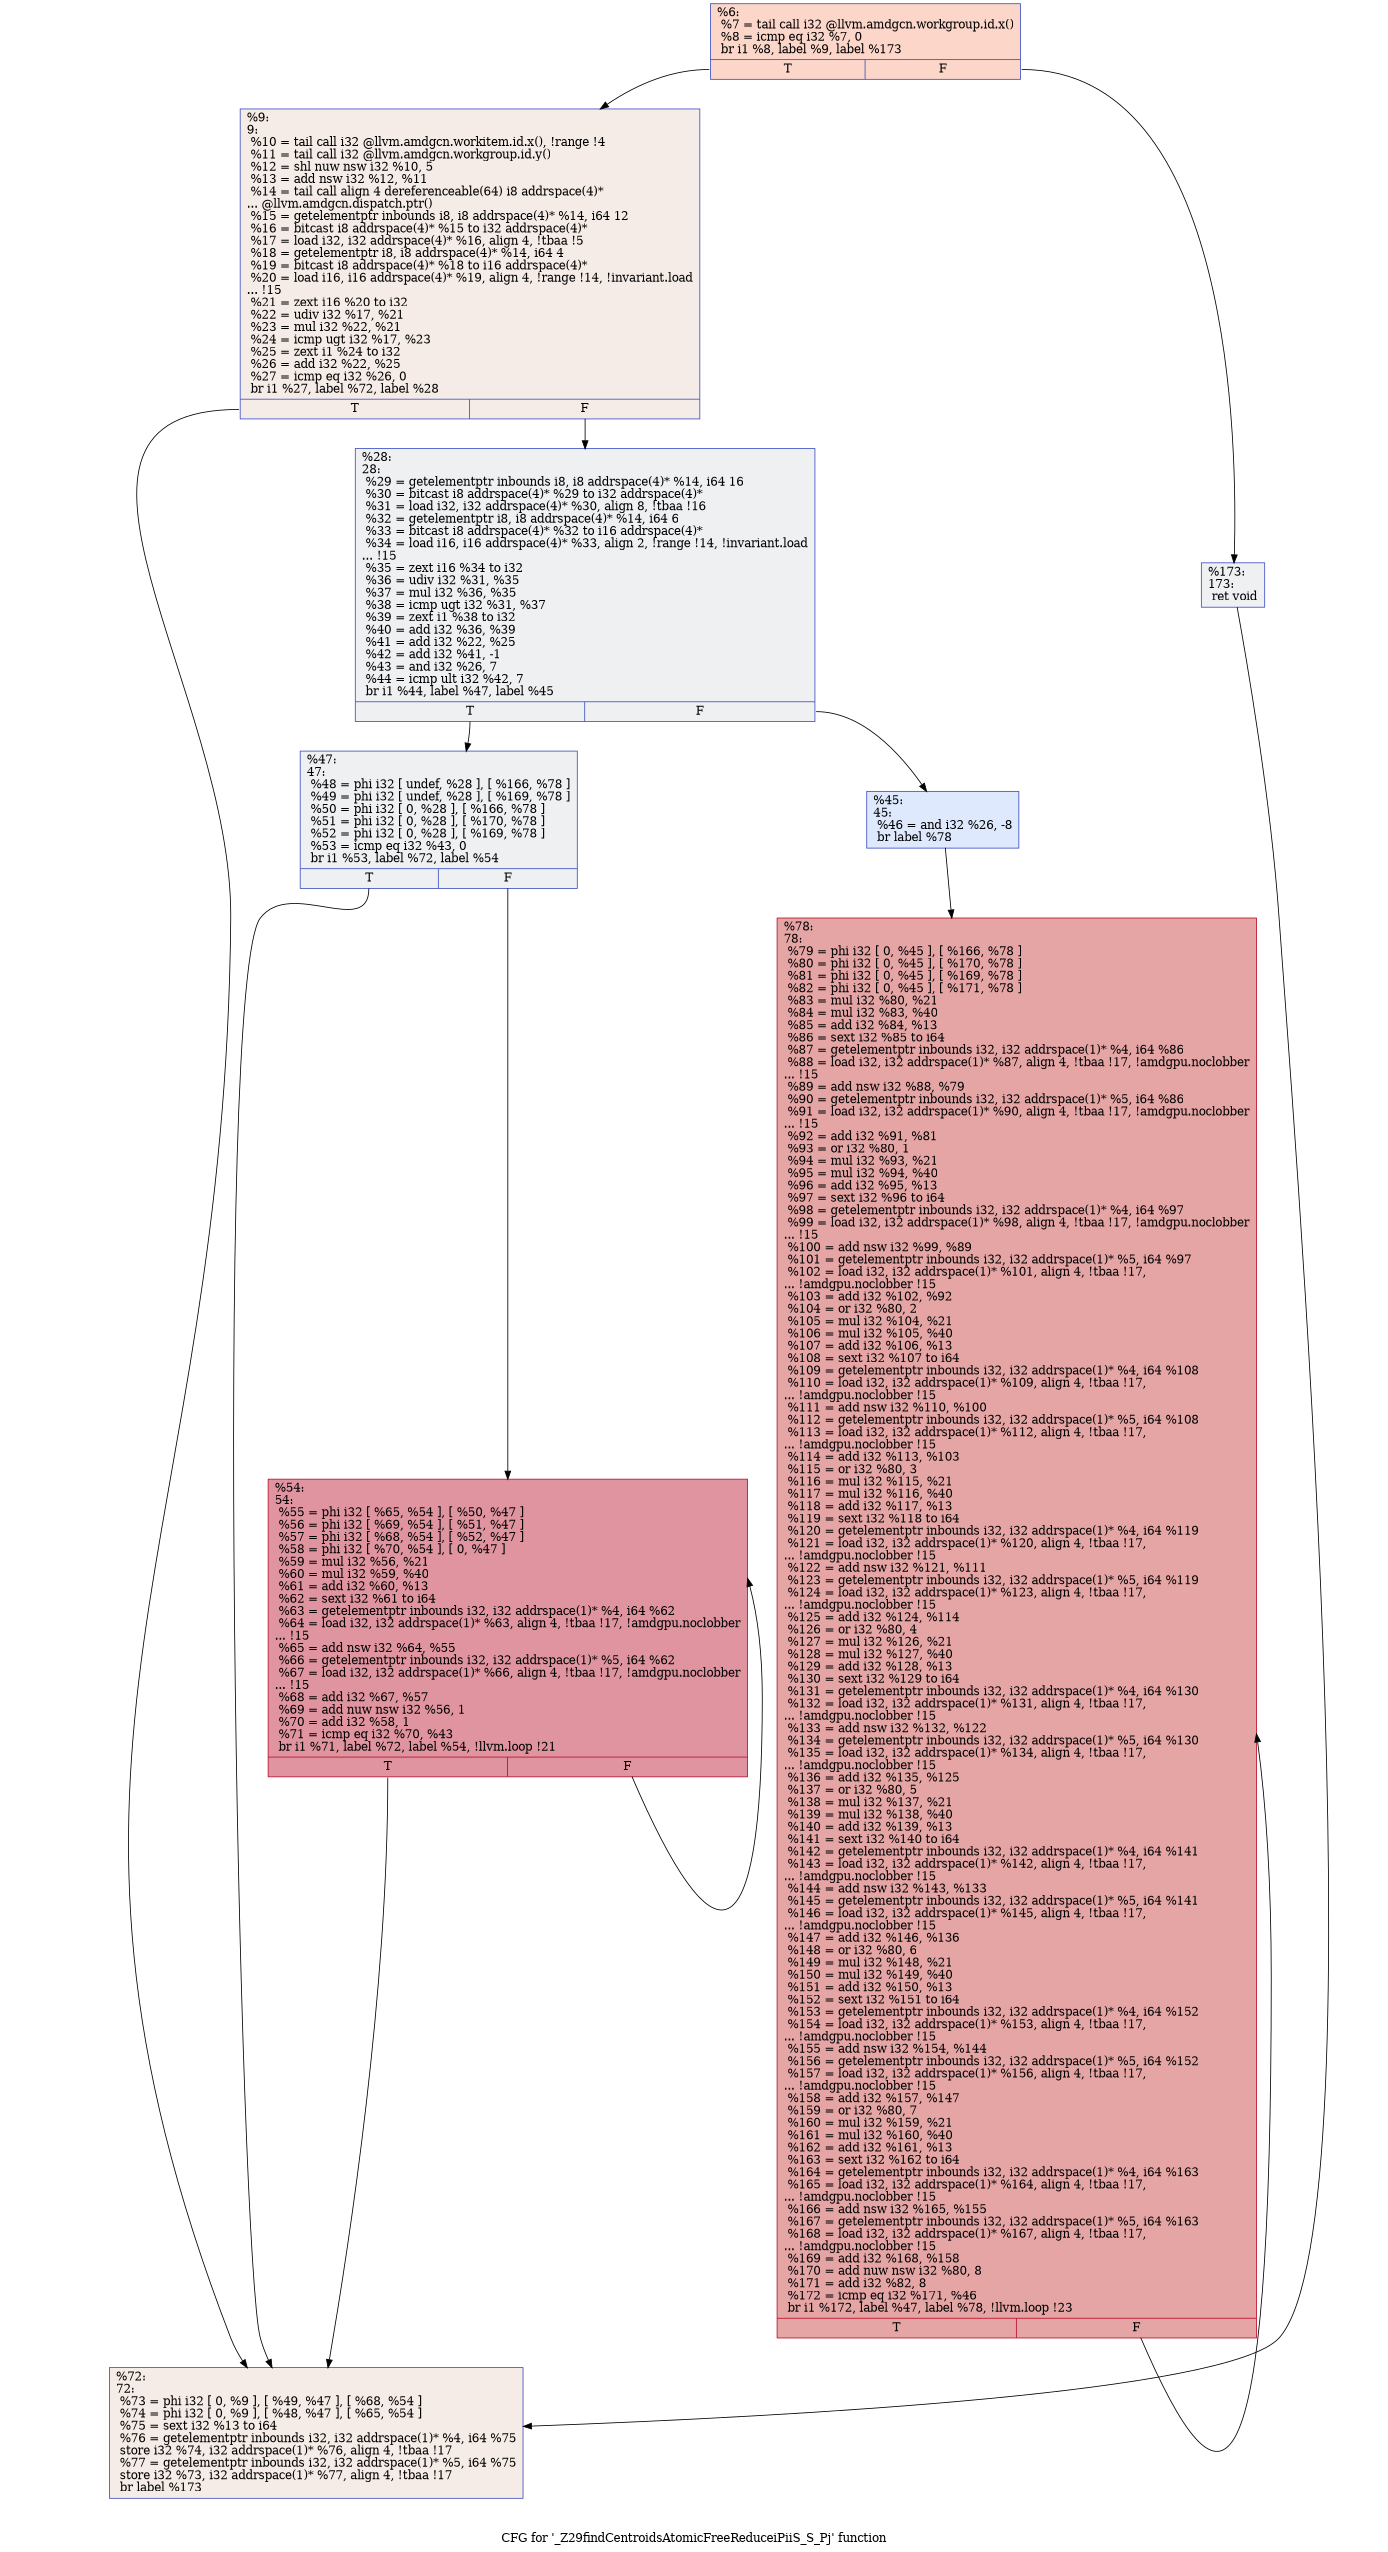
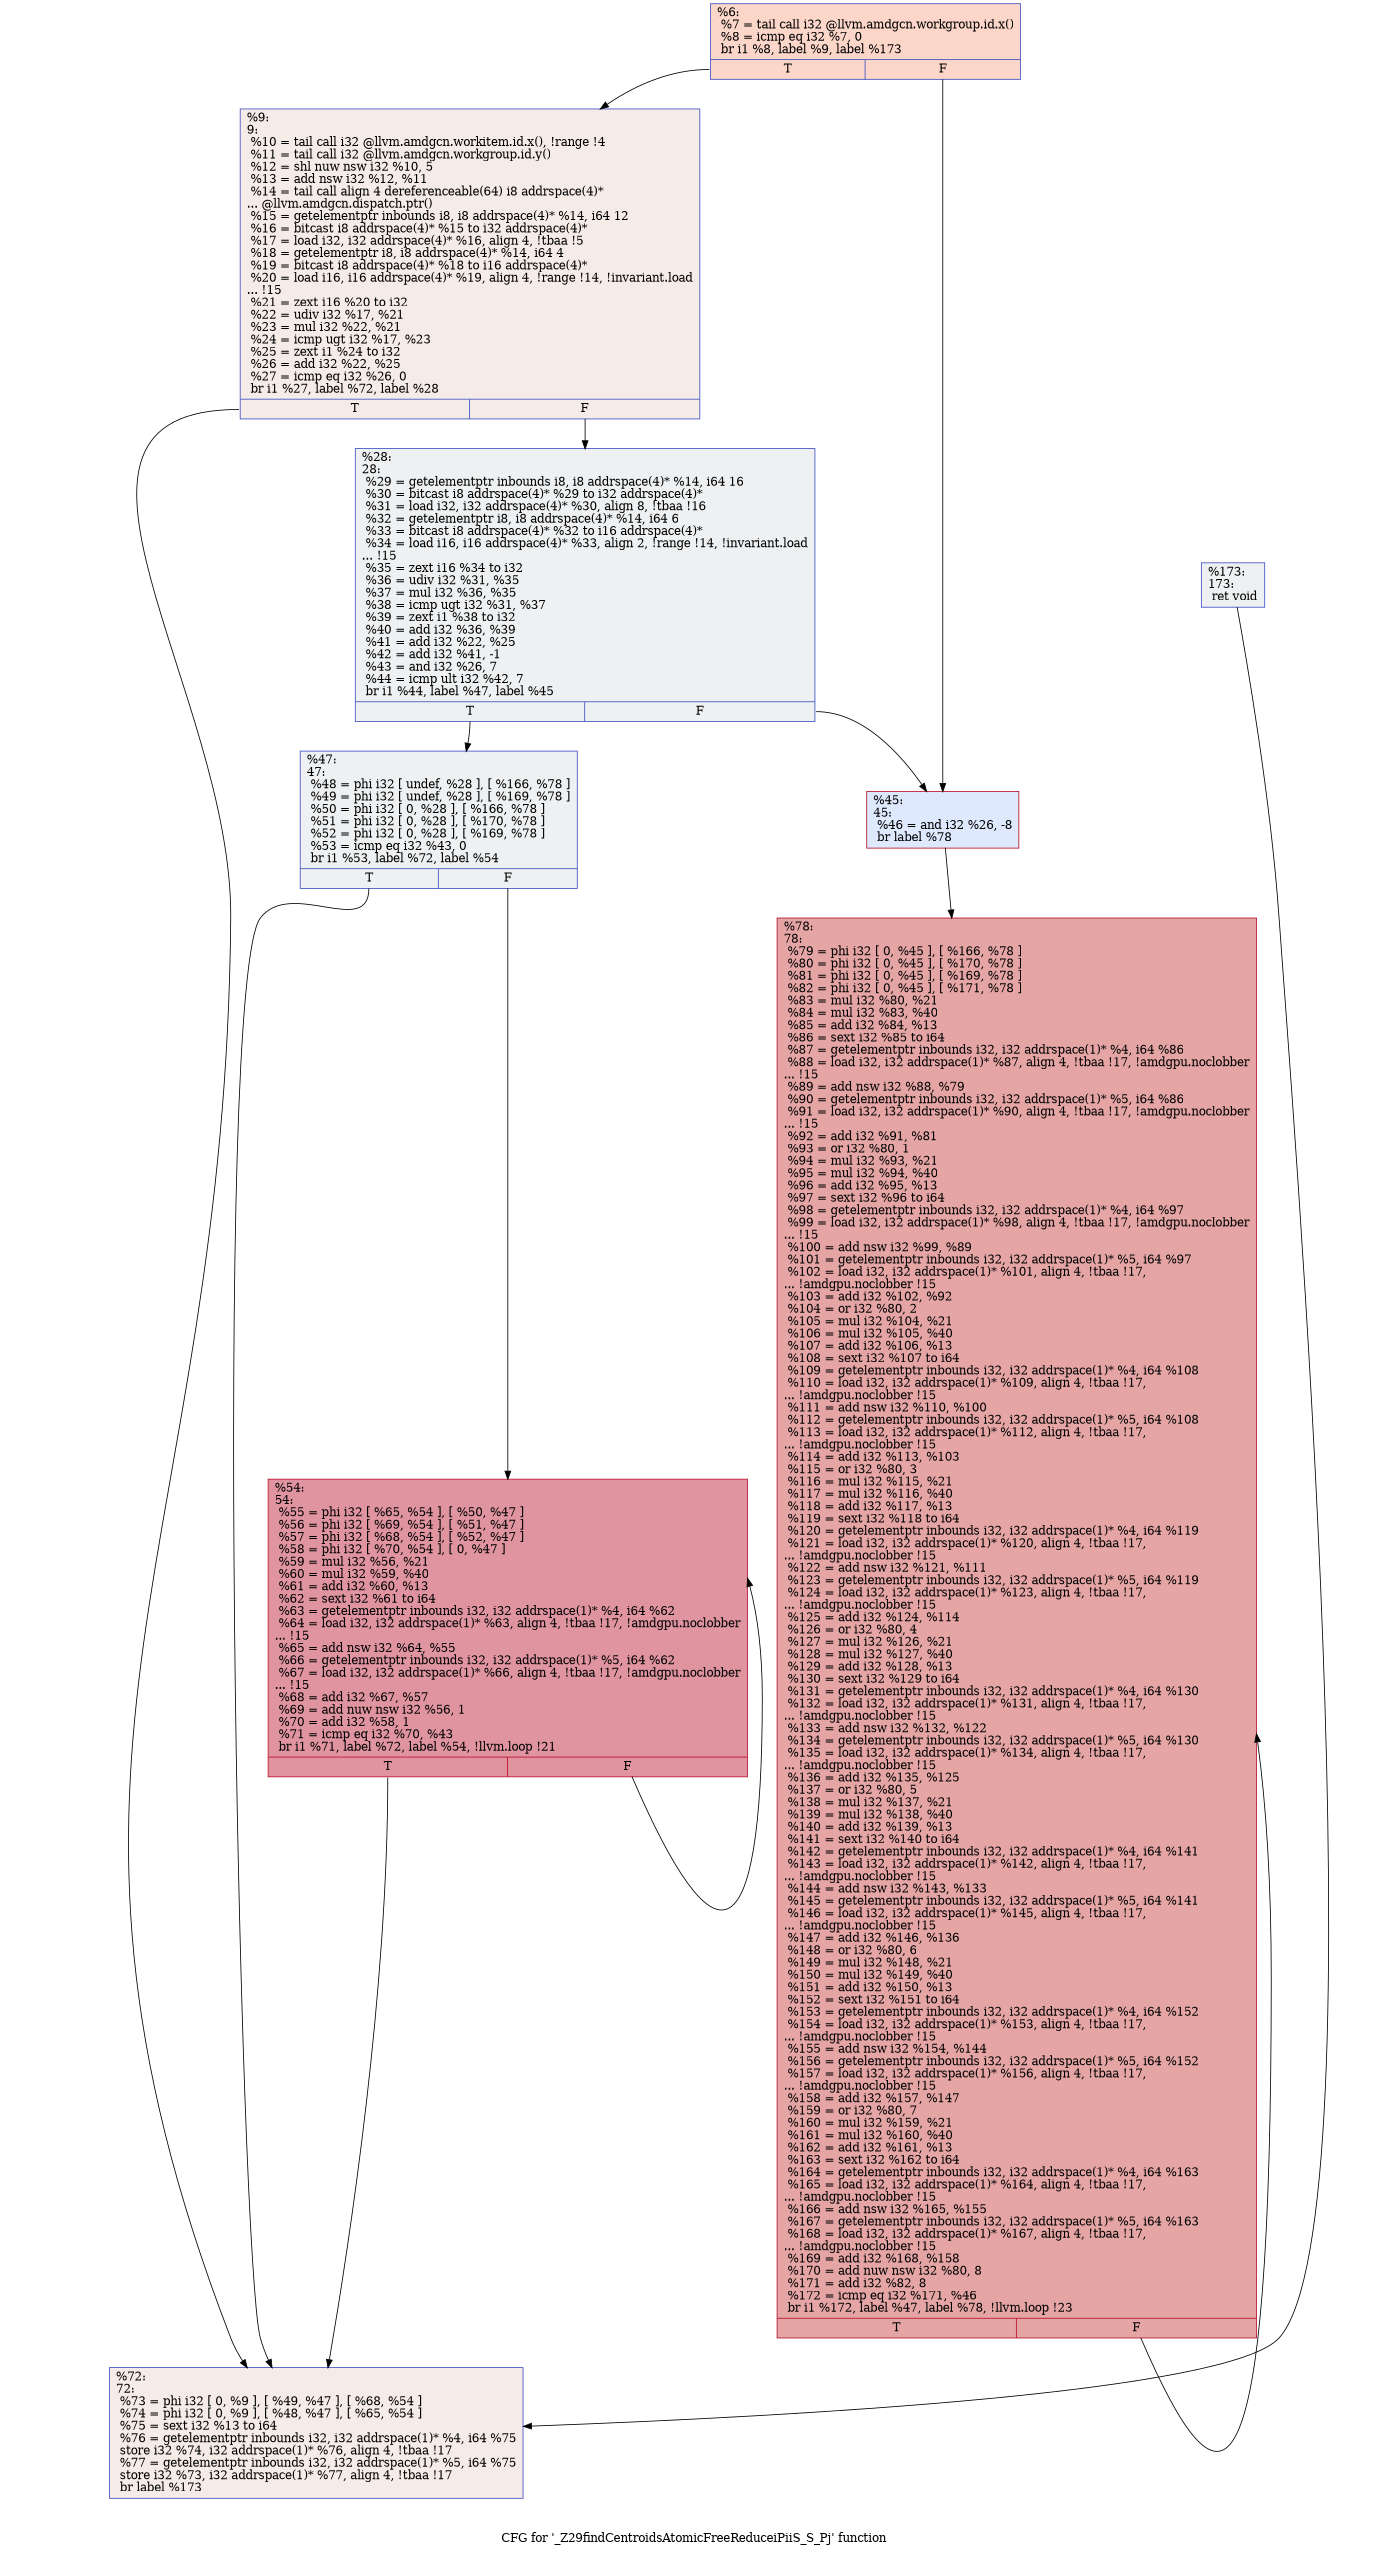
(1207, 266) -> (943, 431)
(943, 820) -> (943, 820)
